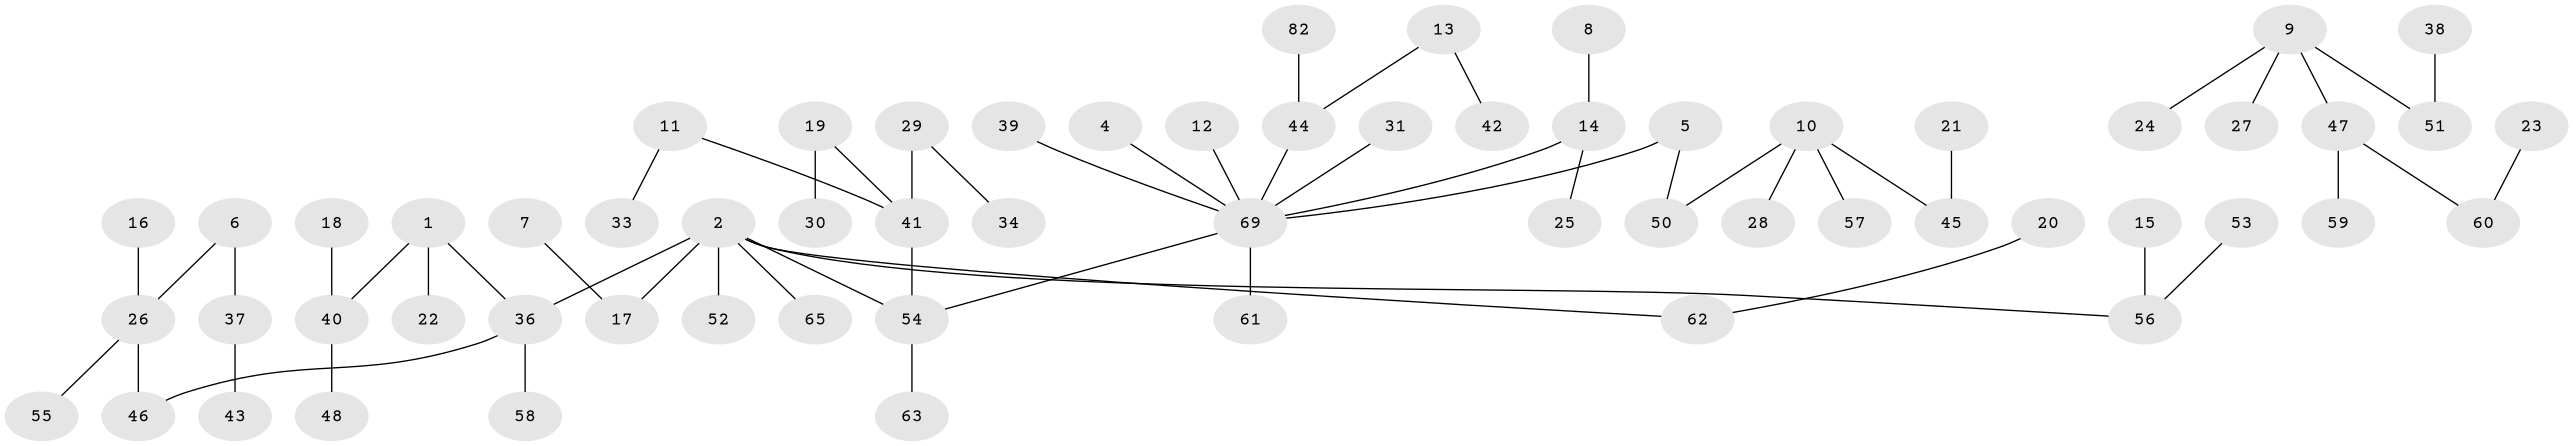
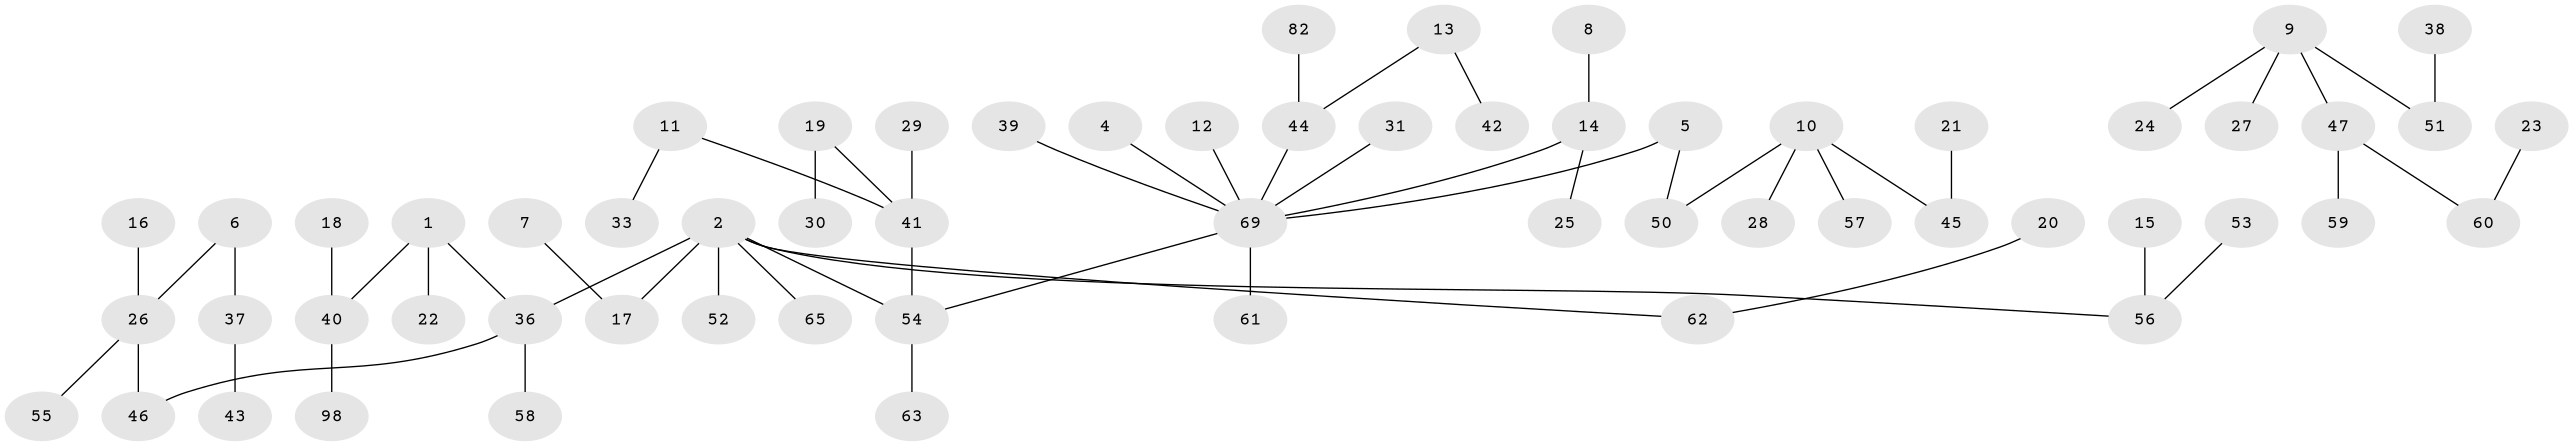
(1009, 223) -> none
(332, 416) -> (332, 416)
